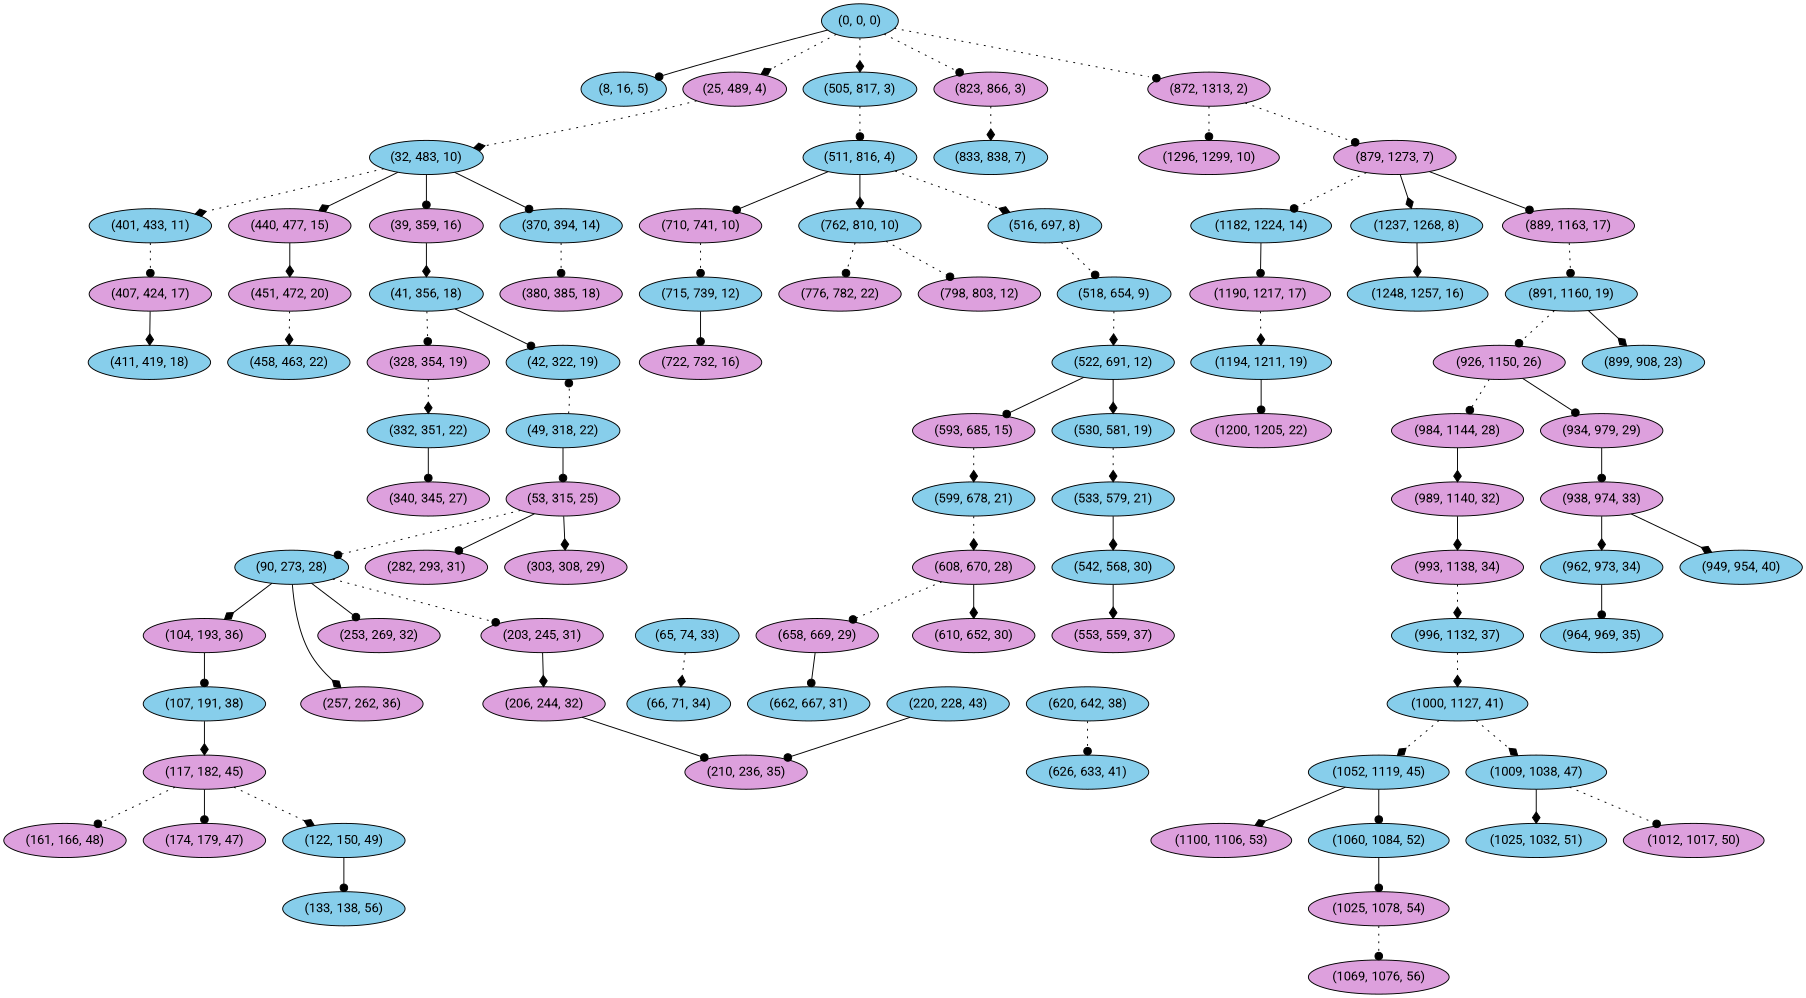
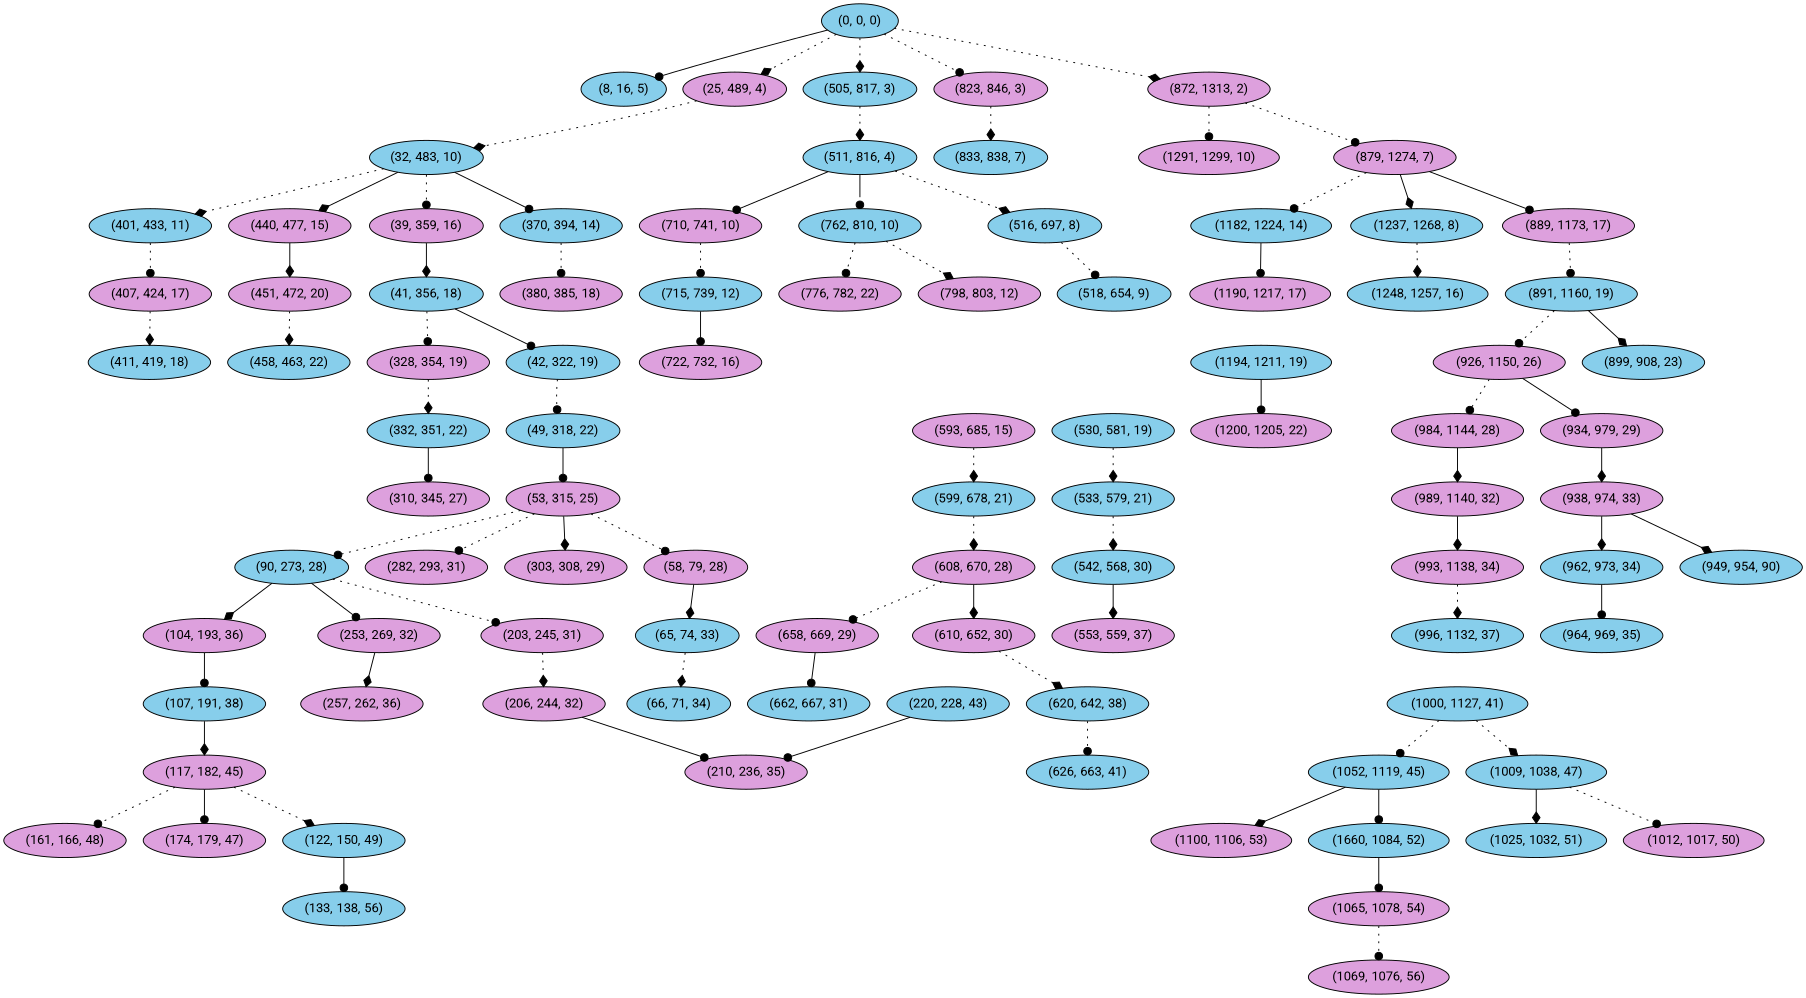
(1022, 53) -> (1022, 53)
(991, 89) -> (991, 89)
(860, 120) -> (860, 120)
(1209, 157) -> (1209, 157)
(1395, 157) -> (1395, 157)
(860, 186) -> (860, 186)
(426, 188) -> (426, 188)
(1569, 226) -> (1569, 226)
(1417, 254) -> (1417, 254)
(916, 258) -> (916, 258)
(150, 323) -> (150, 323)
(1261, 323) -> none
(1113, 362) -> none
(569, 400) -> (557, 393)
(1602, 461) -> (1602, 461)
(428, 499) -> (428, 499)
(1113, 528) -> (1113, 528)
(498, 531) -> (498, 531)
none -> (696, 567)
(1741, 567) -> (1741, 567)
(303, 637) -> (372, 664)
(543, 664) -> (543, 664)
(1458, 664) -> none
none -> (1026, 667)
(1422, 734) -> (1422, 734)
(1088, 772) -> (1088, 772)
(1379, 840) -> (1379, 840)
(1379, 909) -> (1379, 909)
